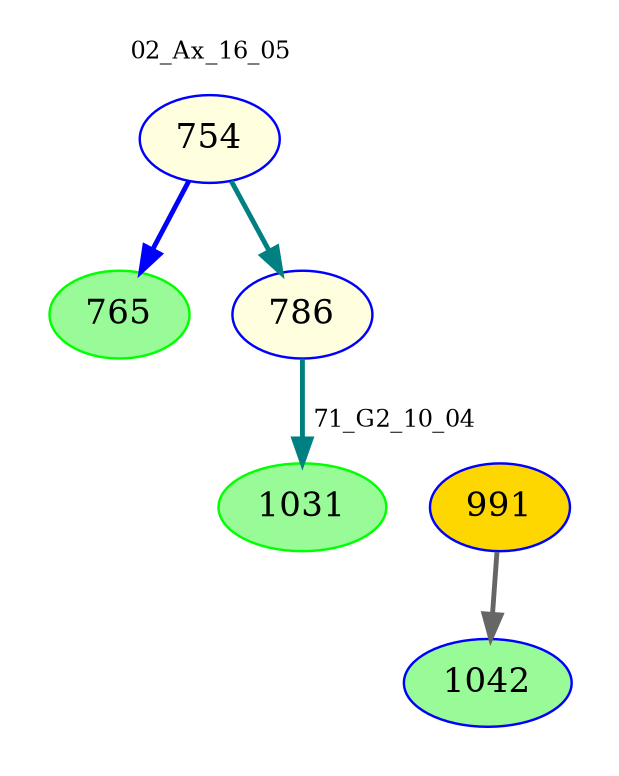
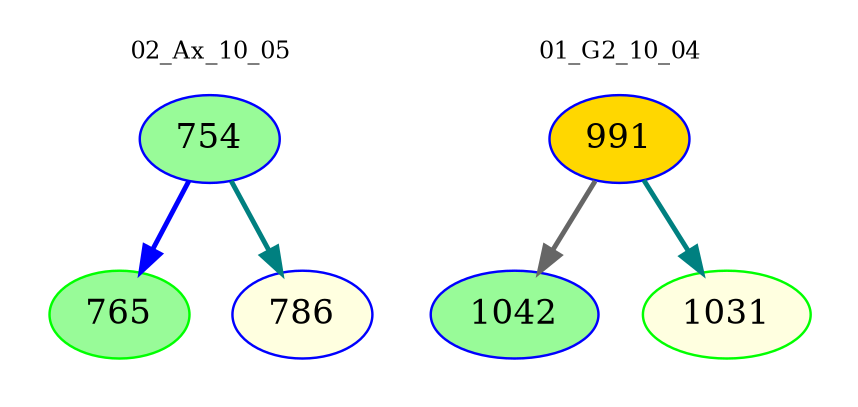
(211, 52) -> (211, 52)
(210, 139) -> (210, 139)
(302, 412) -> (666, 216)
(395, 421) -> (621, 52)
(302, 507) -> (727, 315)
